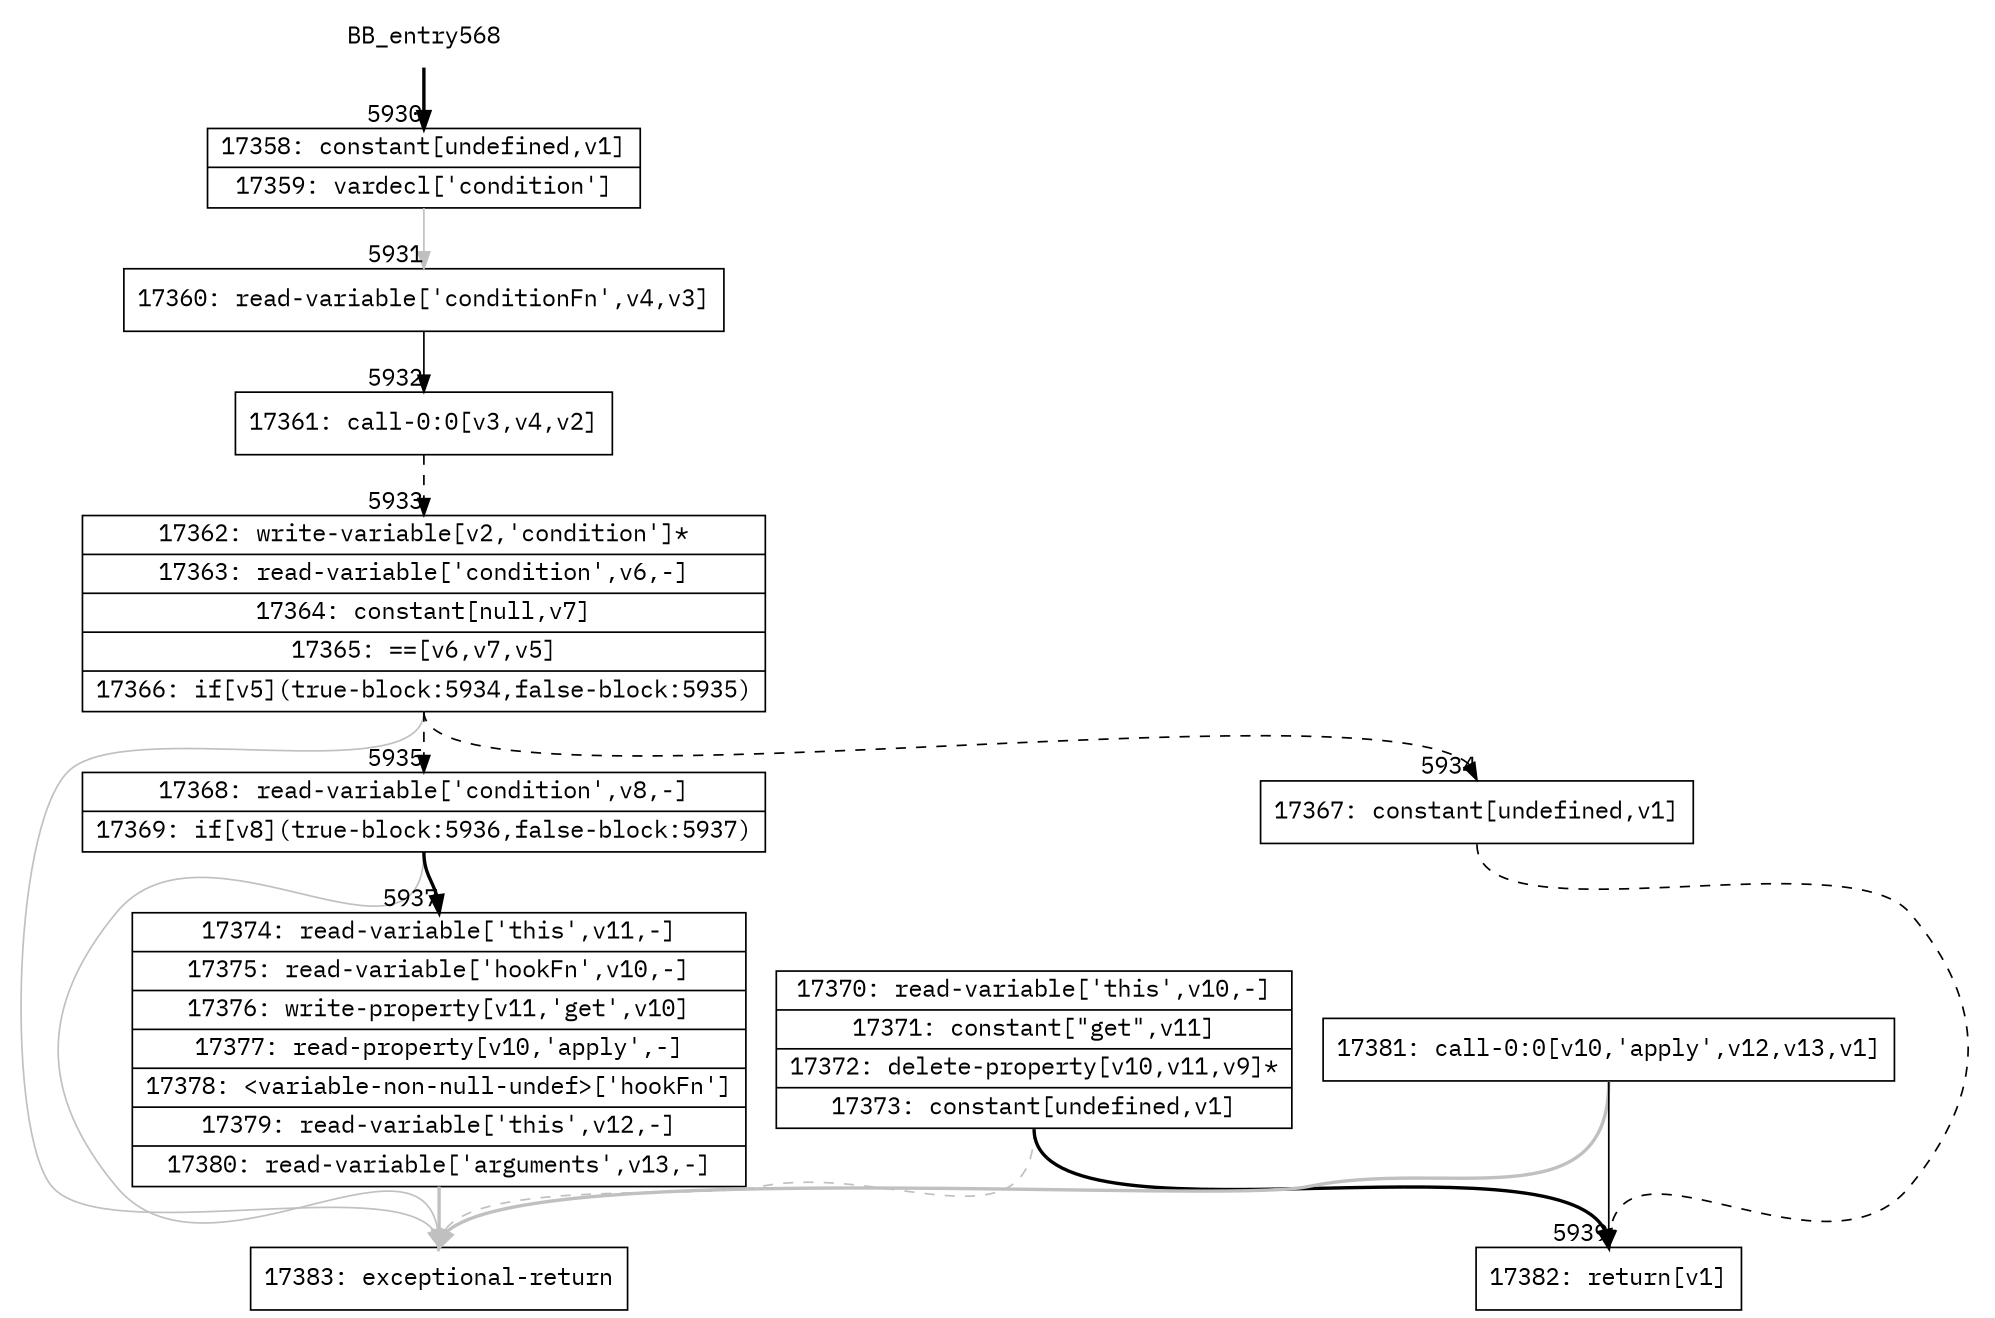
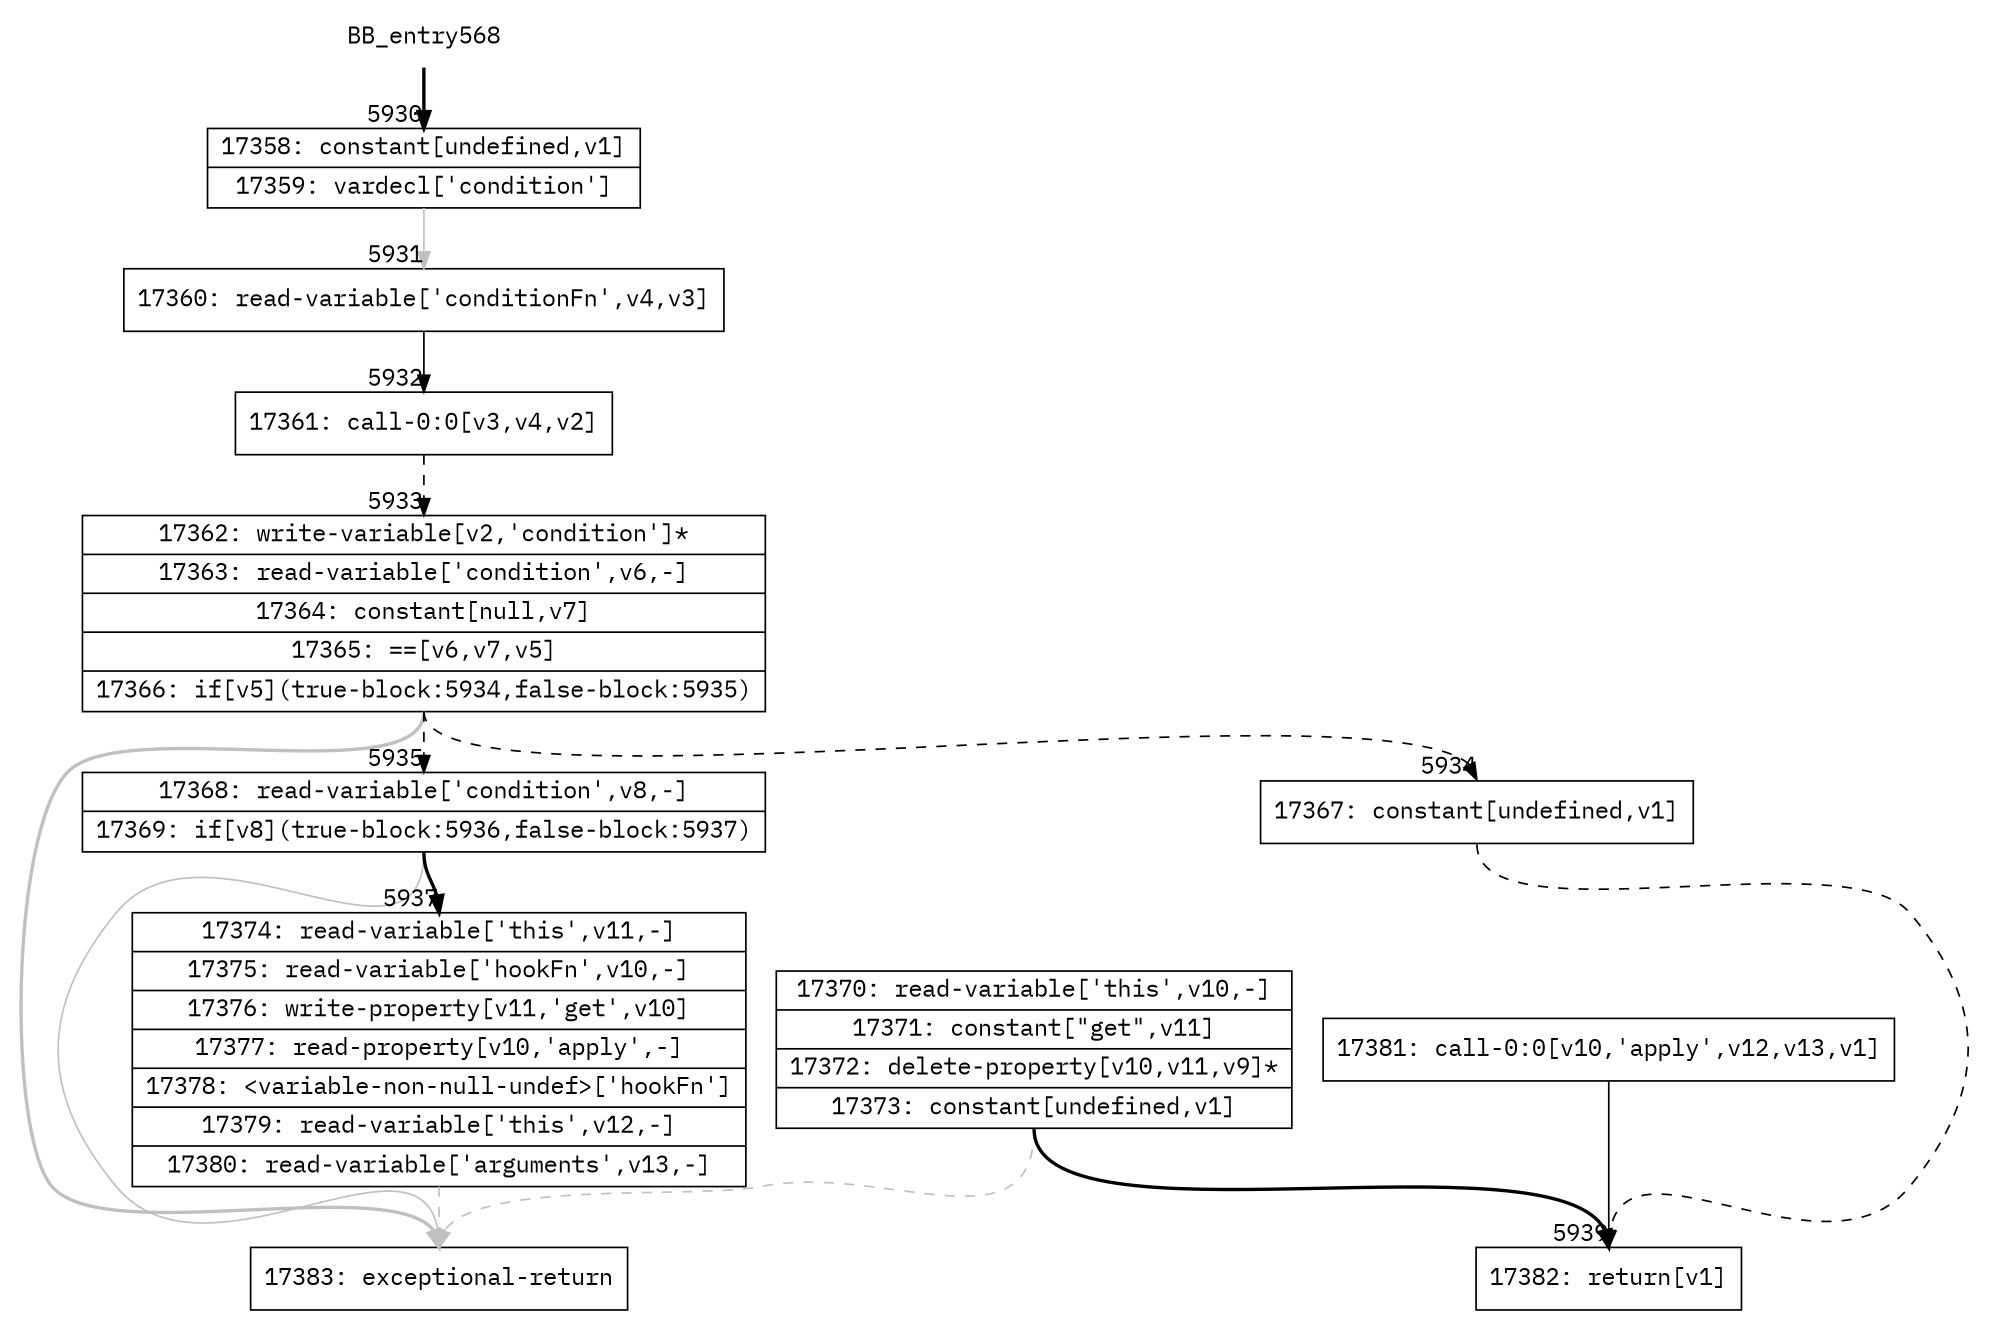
(21, 986) -> (21, 986)
(1053, 1190) -> none
(439, 1208) -> (439, 1208)
